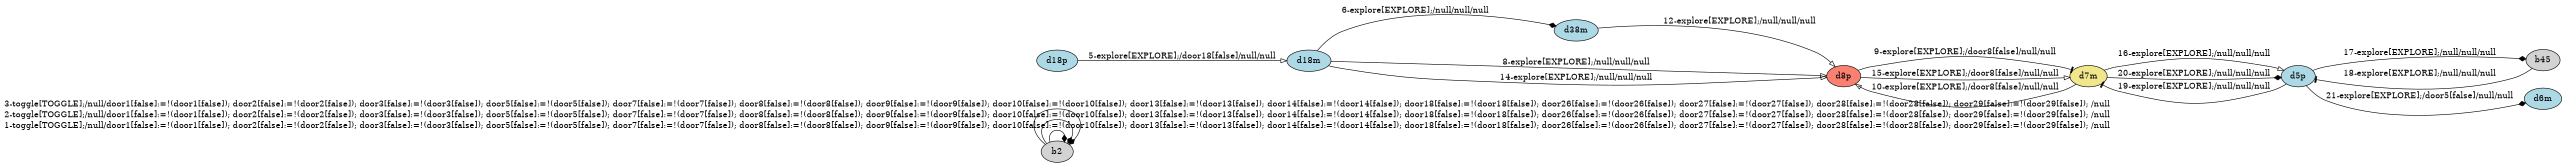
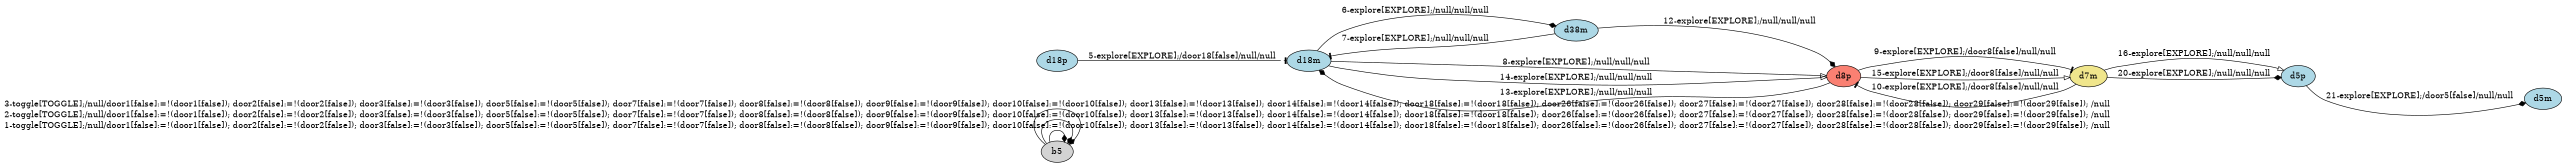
(1717, 29) -> (1717, 29)
none -> (1444, 47)
(2543, 60) -> none
(1179, 61) -> (1179, 61)
(2543, 99) -> (2543, 99)
none -> (1575, 102)
(2195, 103) -> none
(1967, 107) -> (1967, 107)
(1057, 152) -> (1057, 152)
